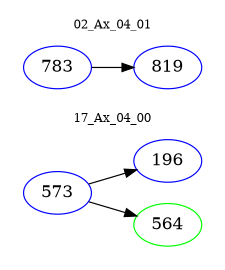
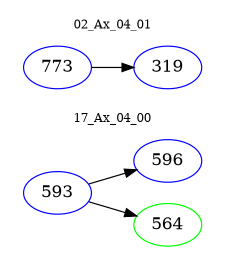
(58, 67) -> (58, 67)
(168, 67) -> (168, 67)
(168, 161) -> (168, 161)
(58, 193) -> (58, 193)
